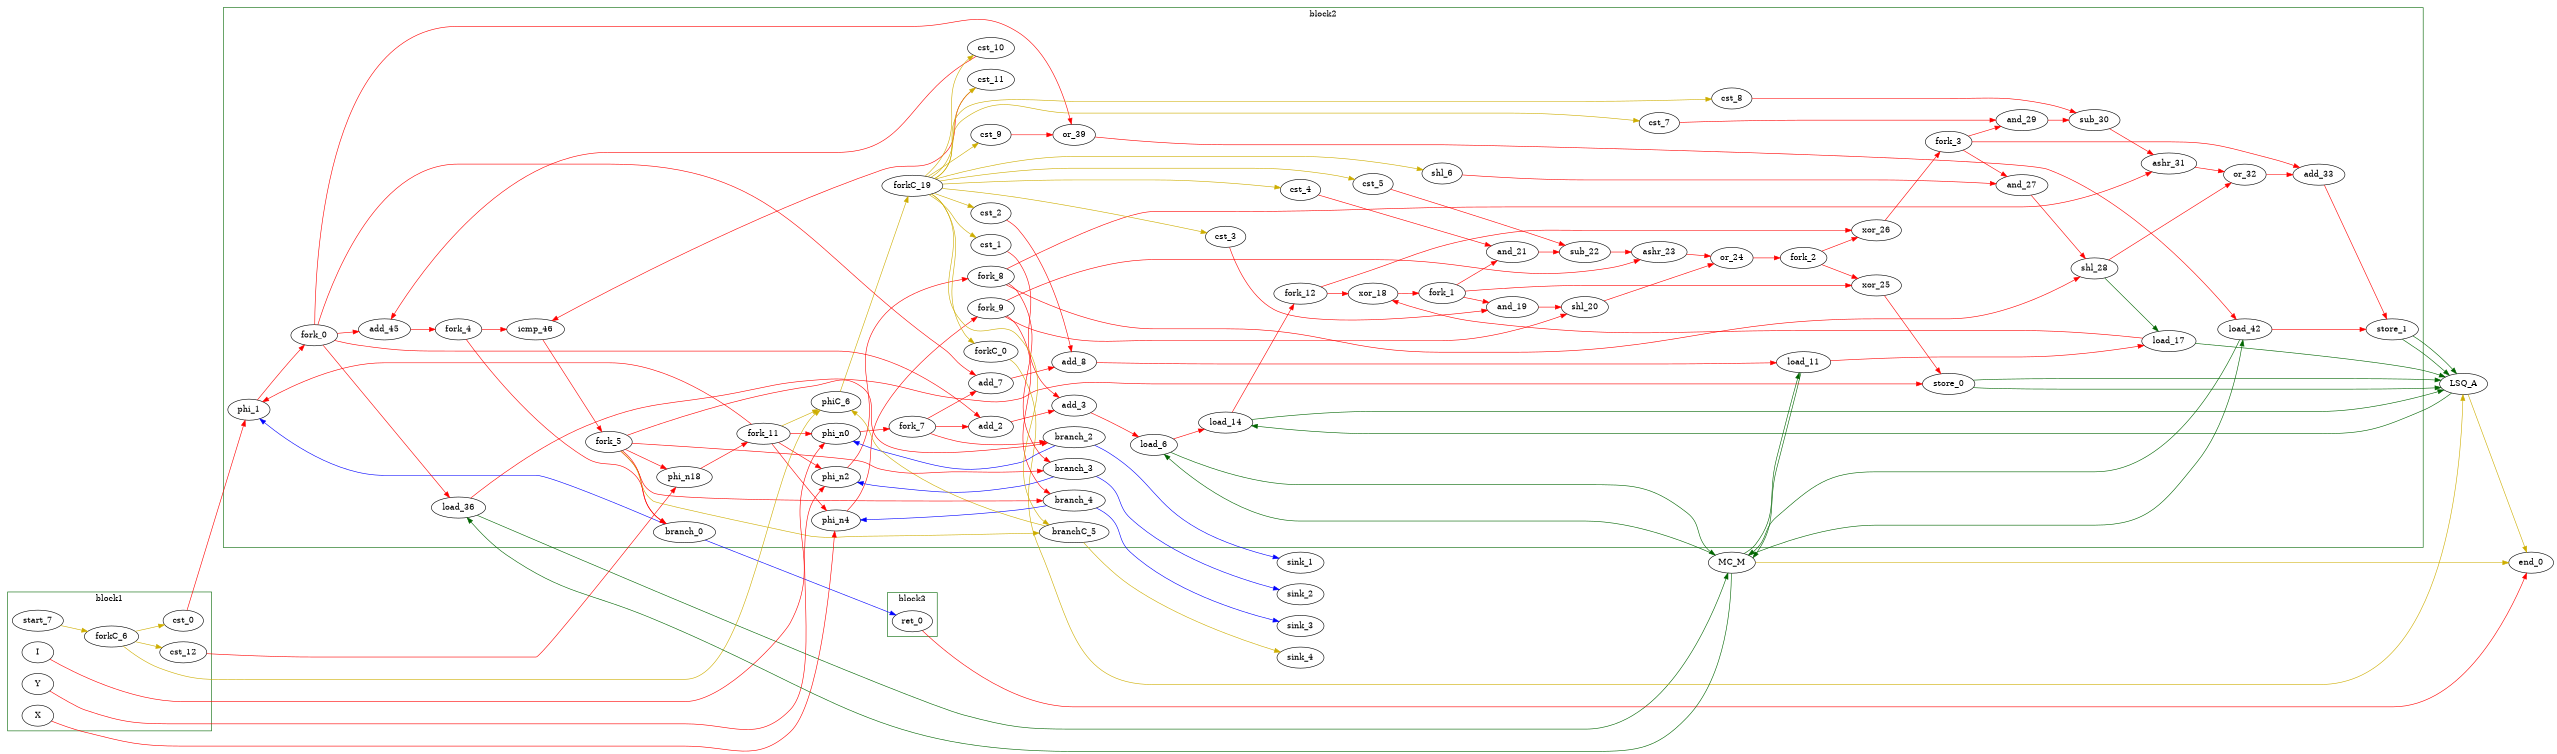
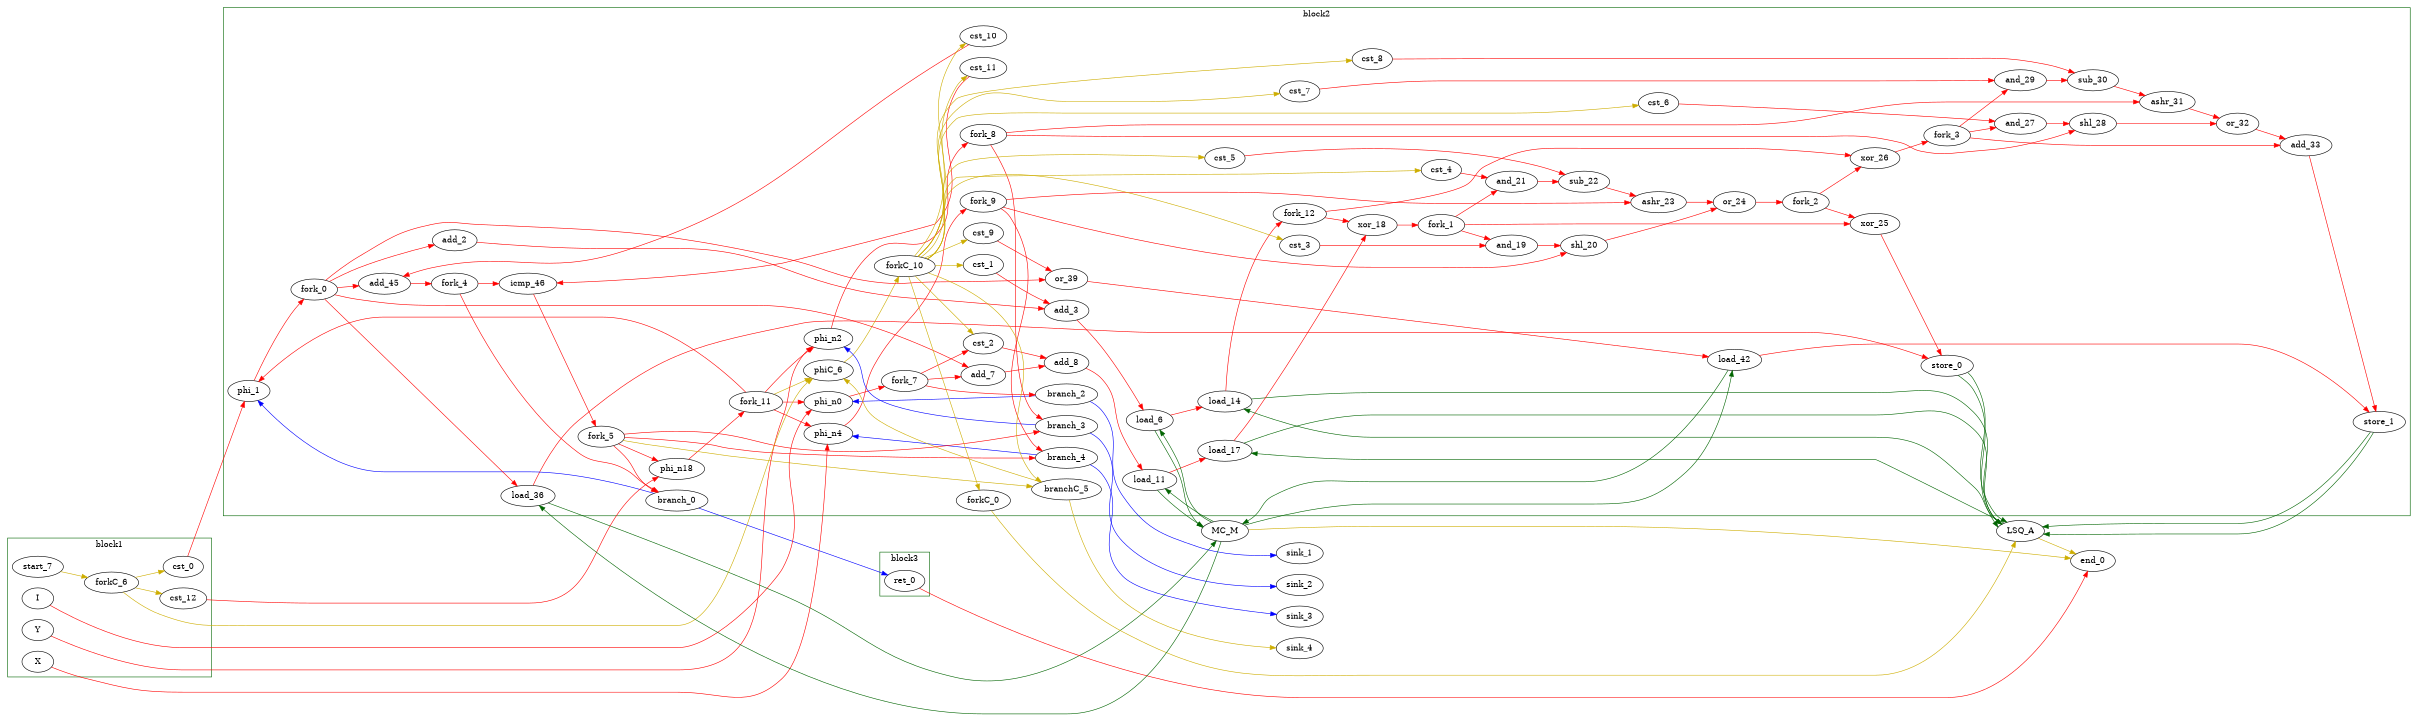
(1442, 173) -> (1659, 103)
(912, 186) -> (905, 266)
(2129, 303) -> (1638, 460)
(863, 388) -> none
(949, 427) -> (942, 363)
